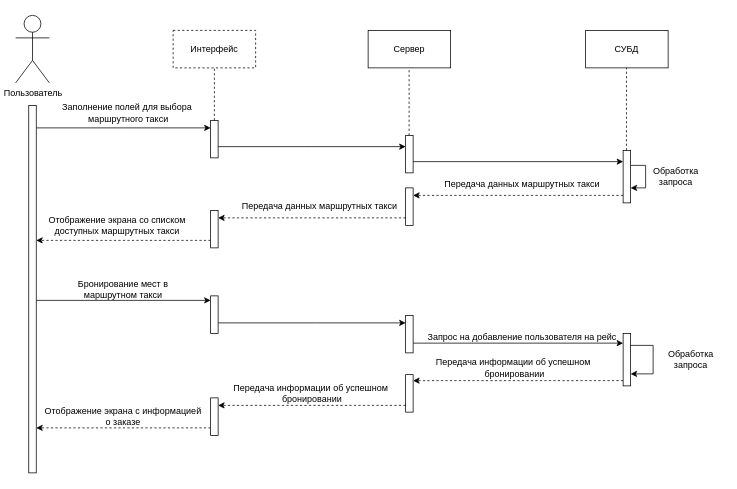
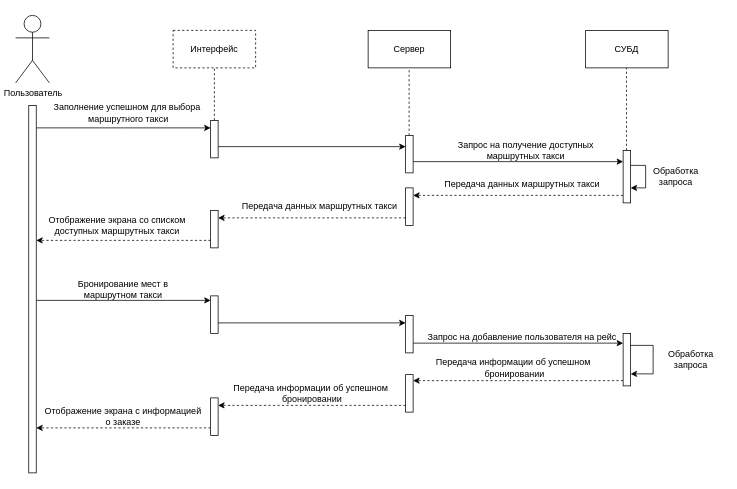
(128, 113) -> (128, 113)
none -> (525, 150)
